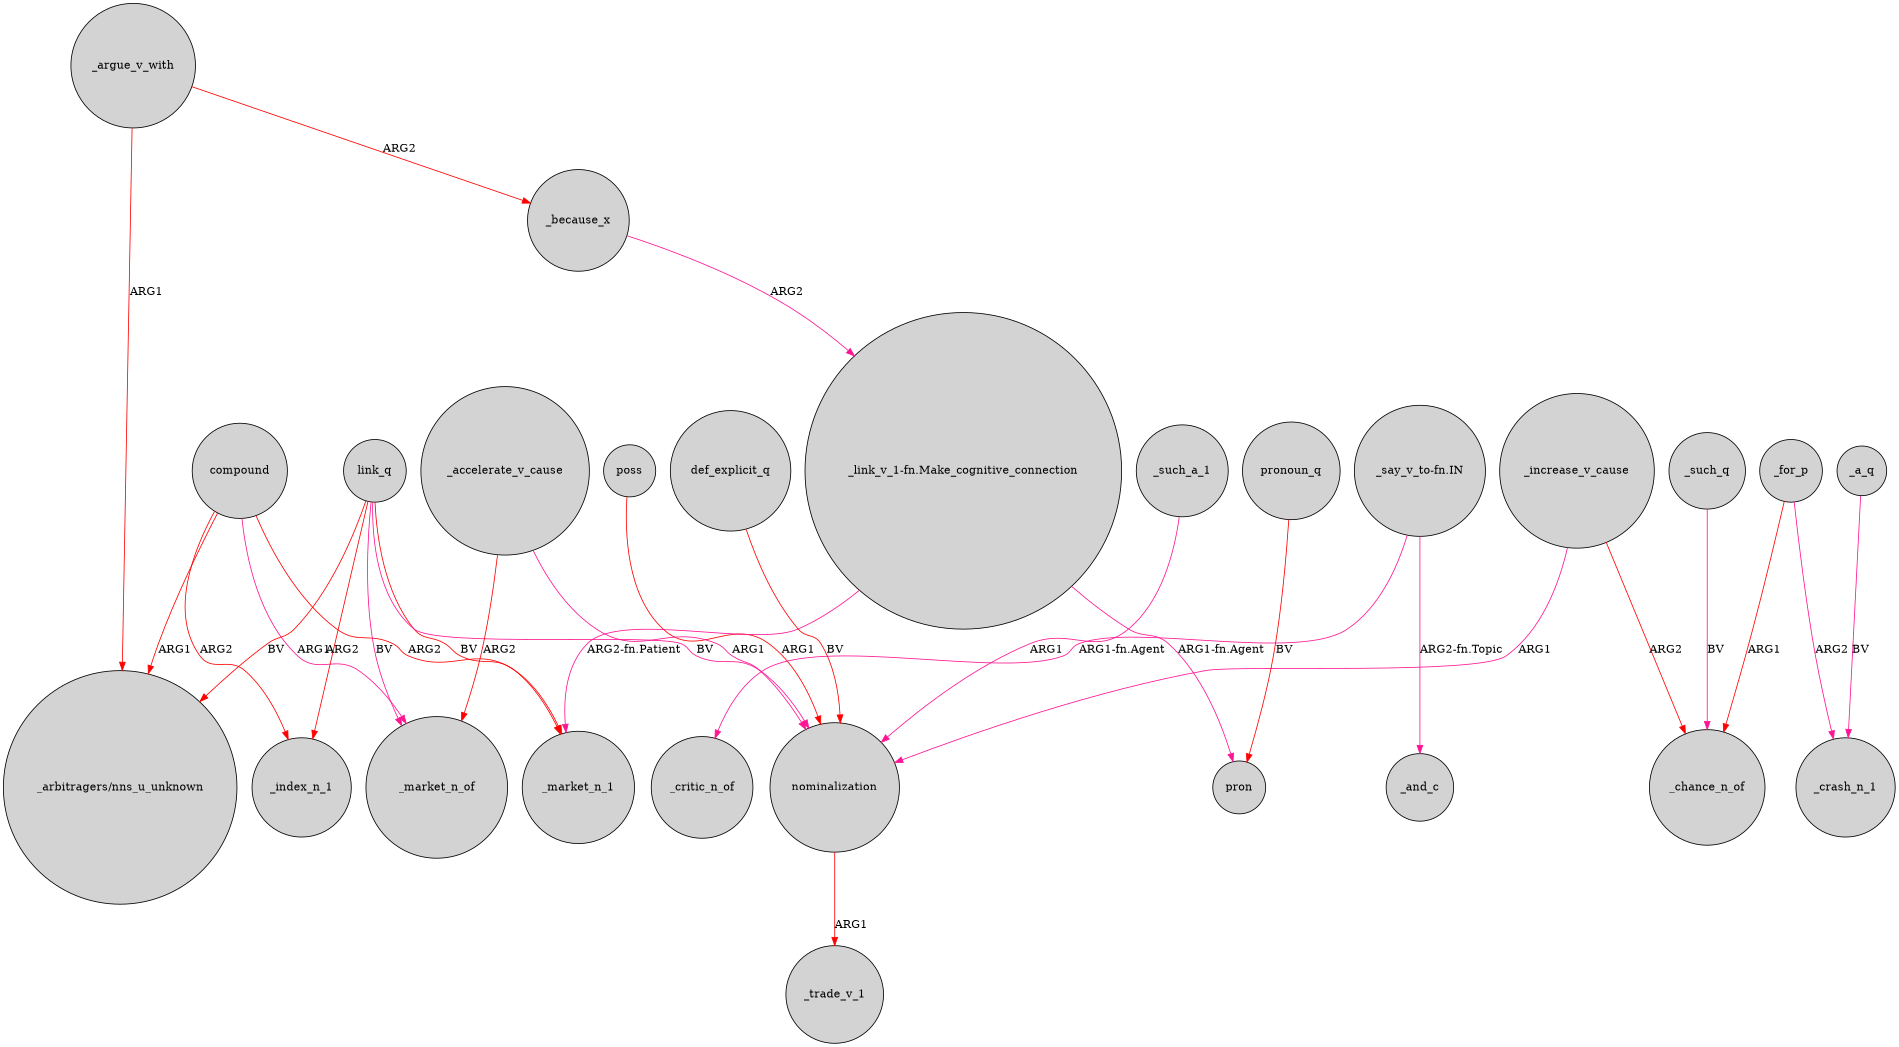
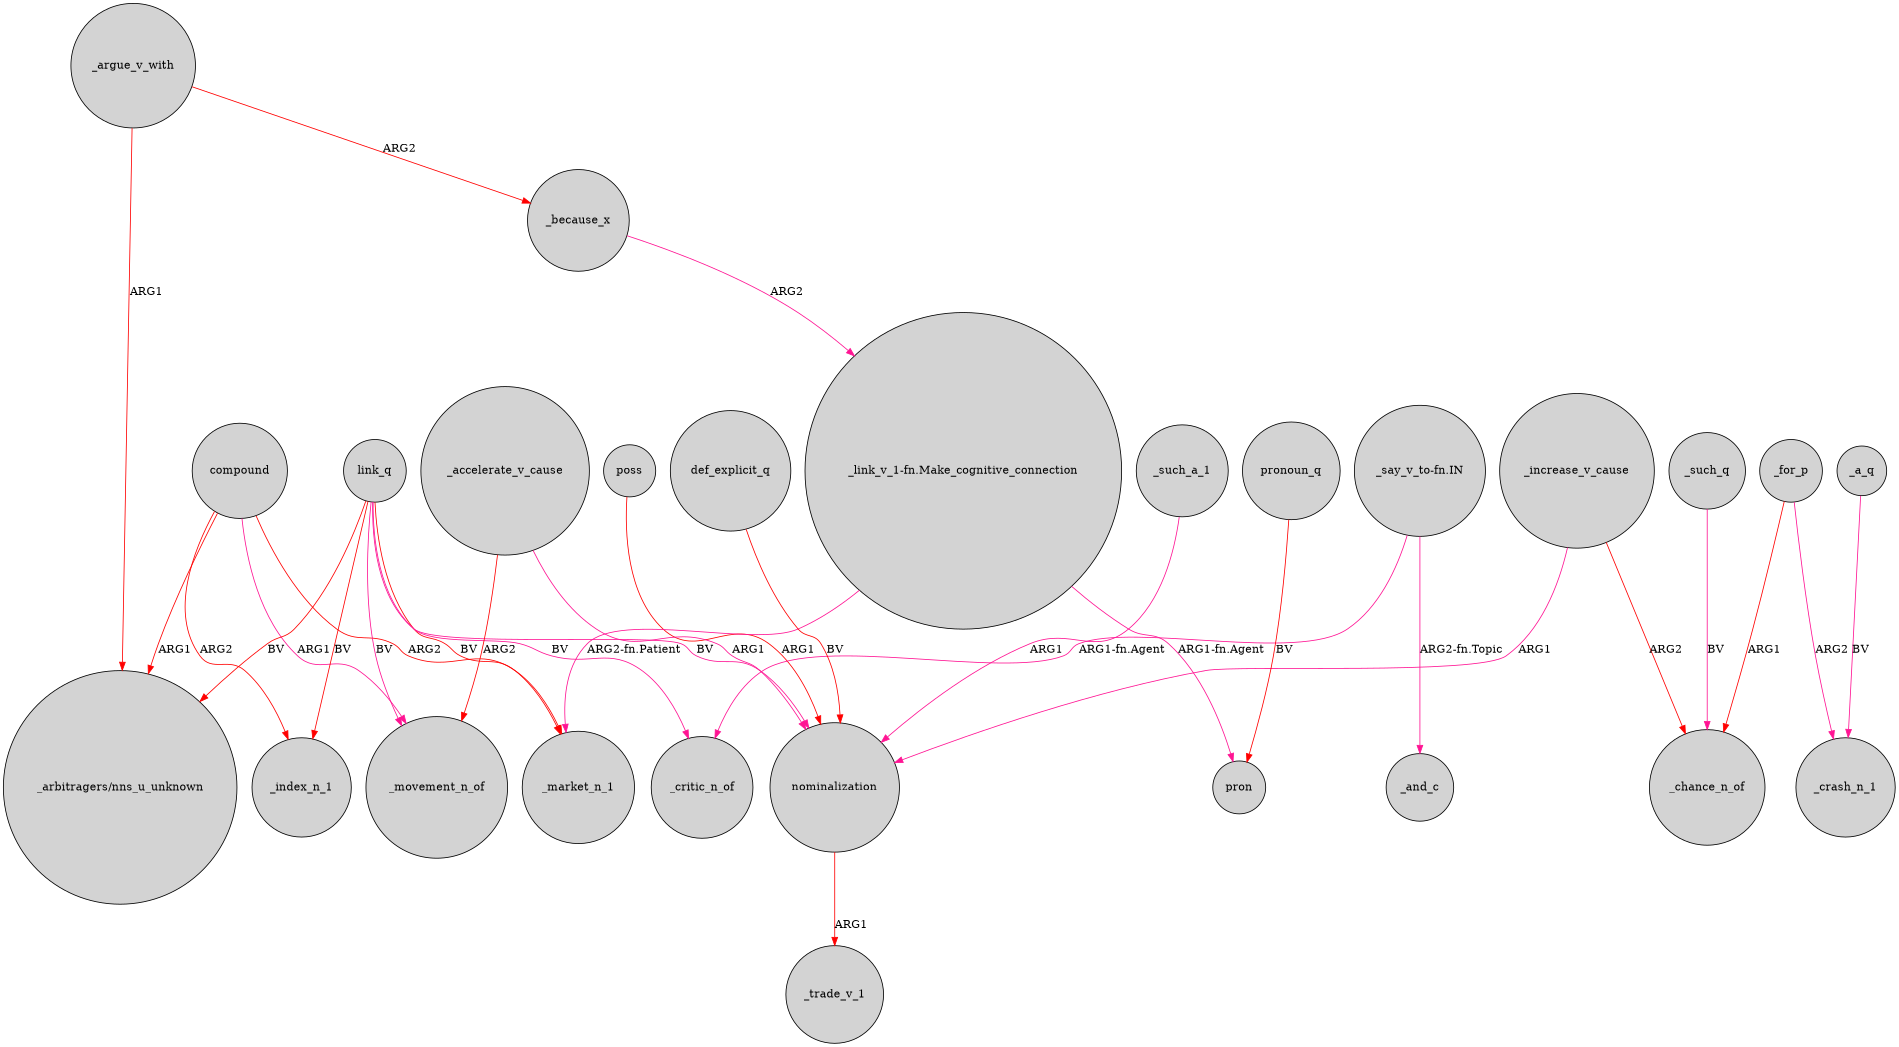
none -> (532, 648)
(343, 650) -> (343, 650)
(437, 787) -> (437, 787)
